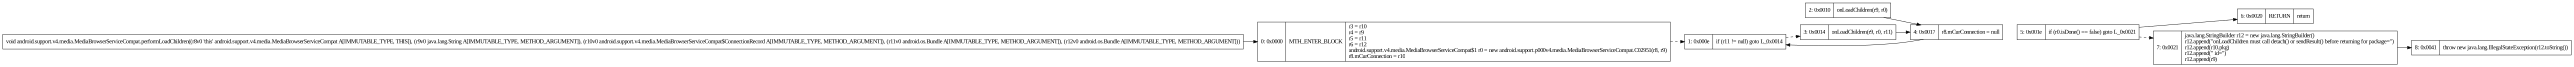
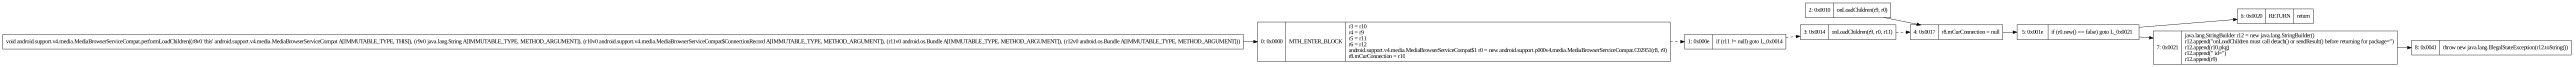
(1901, 32) -> (1901, 32)
(2092, 32) -> (2092, 32)
(2144, 37) -> (2144, 37)
(1857, 45) -> (2008, 32)
